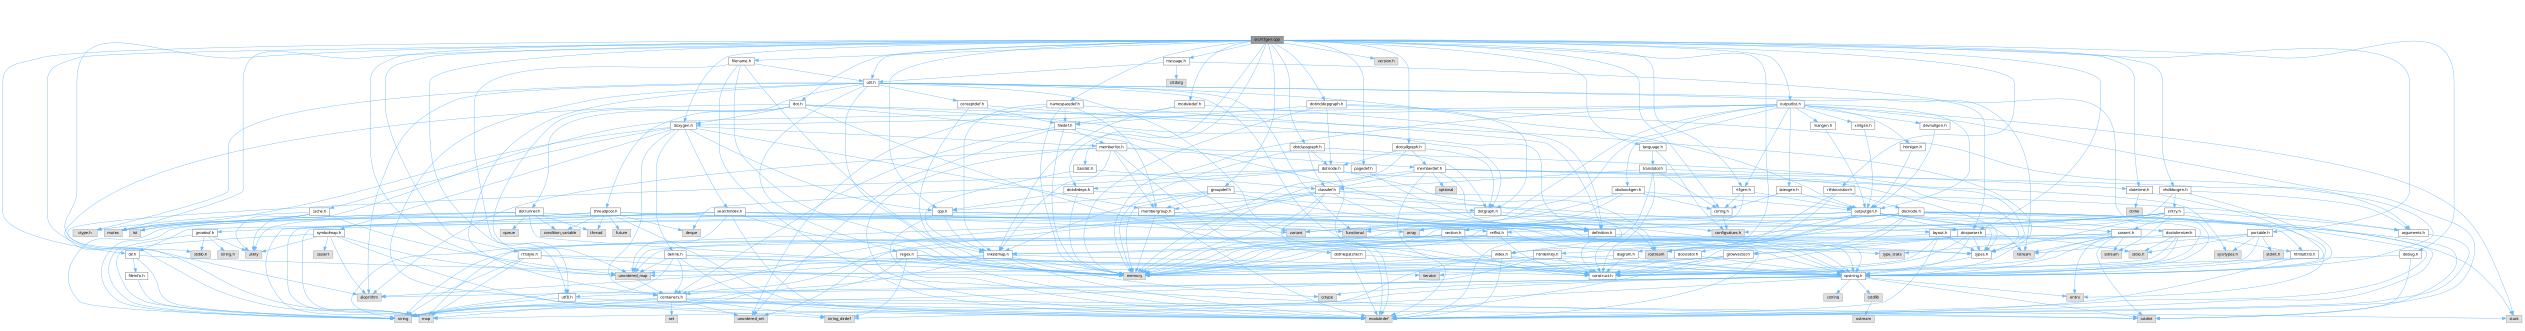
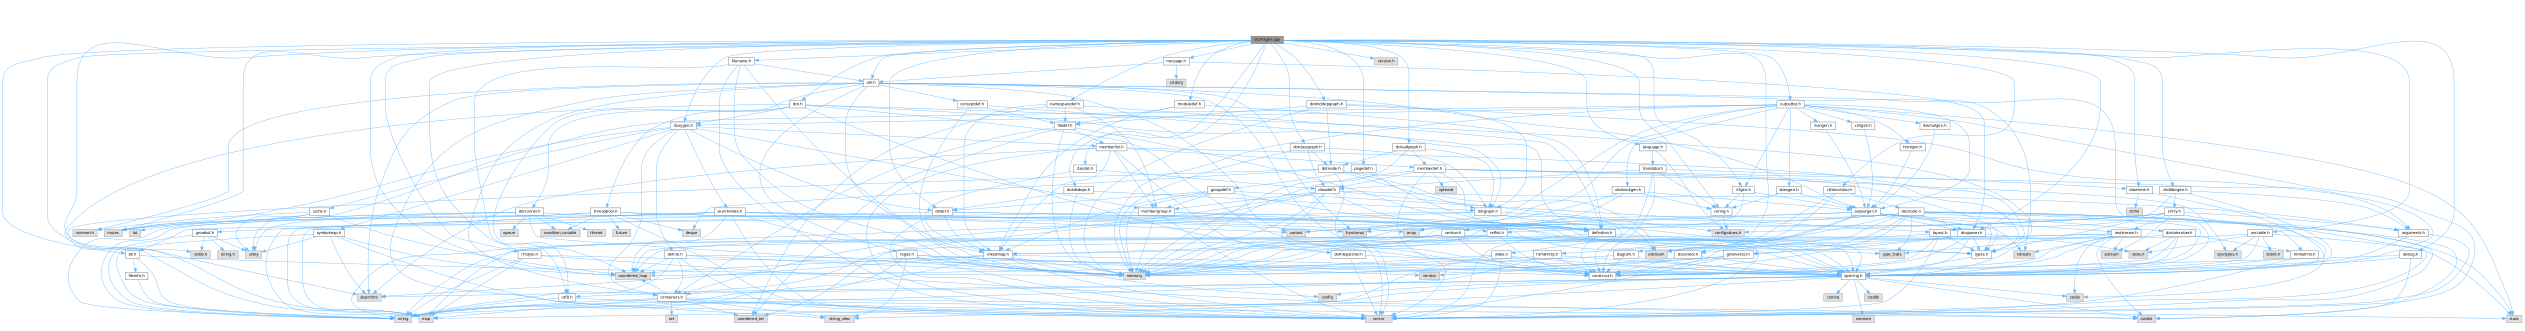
(1271, 125) -> (1295, 180)
(1225, 178) -> (1429, 196)
(1047, 211) -> none
(943, 212) -> (943, 212)
(227, 221) -> none
(602, 221) -> none
none -> (1940, 222)
(85, 233) -> (85, 233)
(1834, 233) -> none
(2126, 233) -> (2126, 233)
none -> (1910, 234)
none -> (1805, 242)
(2143, 244) -> (2369, 243)
(1625, 246) -> none
(323, 255) -> none
none -> (2141, 269)
none -> (2135, 271)
(648, 286) -> (656, 287)
(1327, 297) -> (1327, 297)
(2075, 297) -> (2075, 297)
(1869, 306) -> (1858, 296)
(839, 319) -> (839, 319)
(1379, 319) -> (1379, 319)
